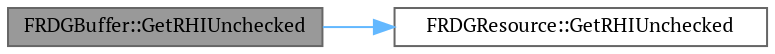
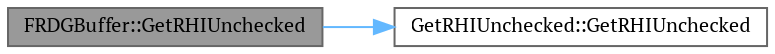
(581, 27) -> (581, 27)
